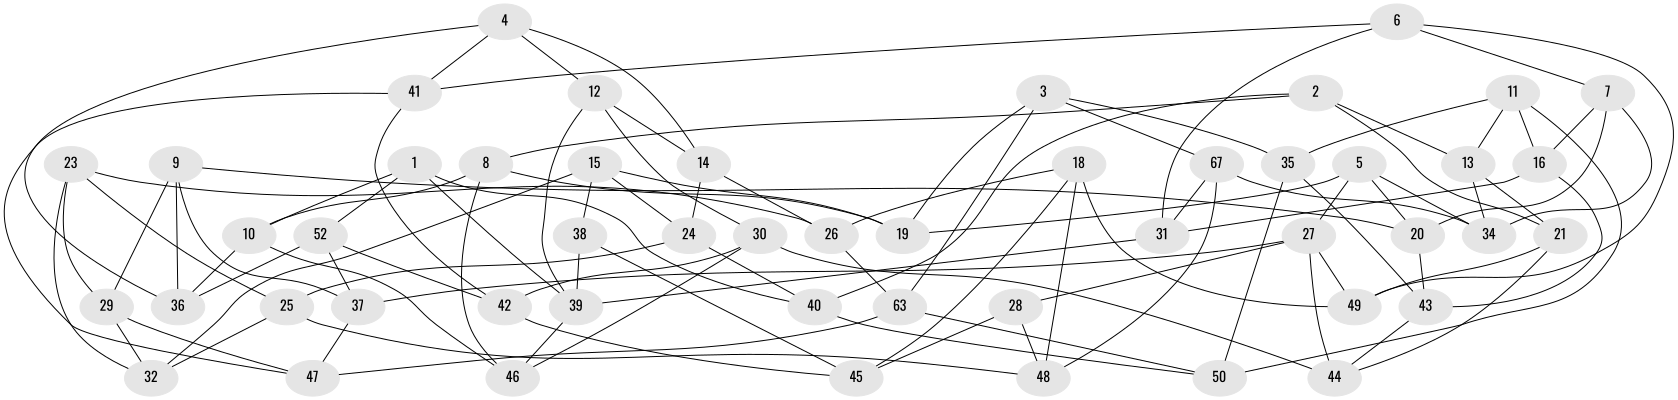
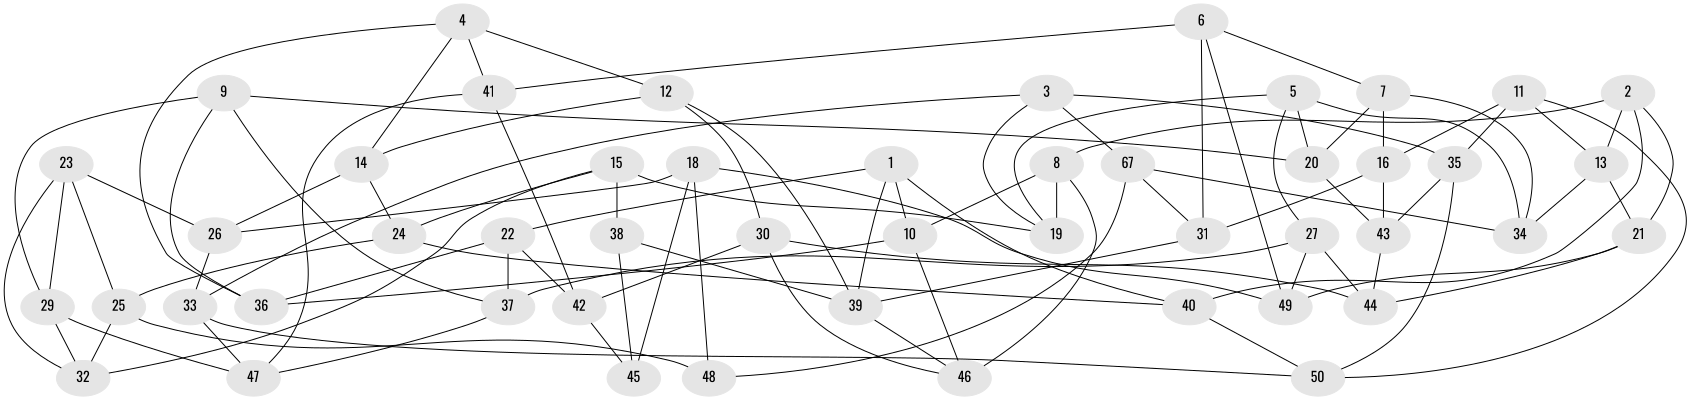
(321, 236) -> (508, 236)
(900, 307) -> (190, 307)
(1016, 307) -> none
